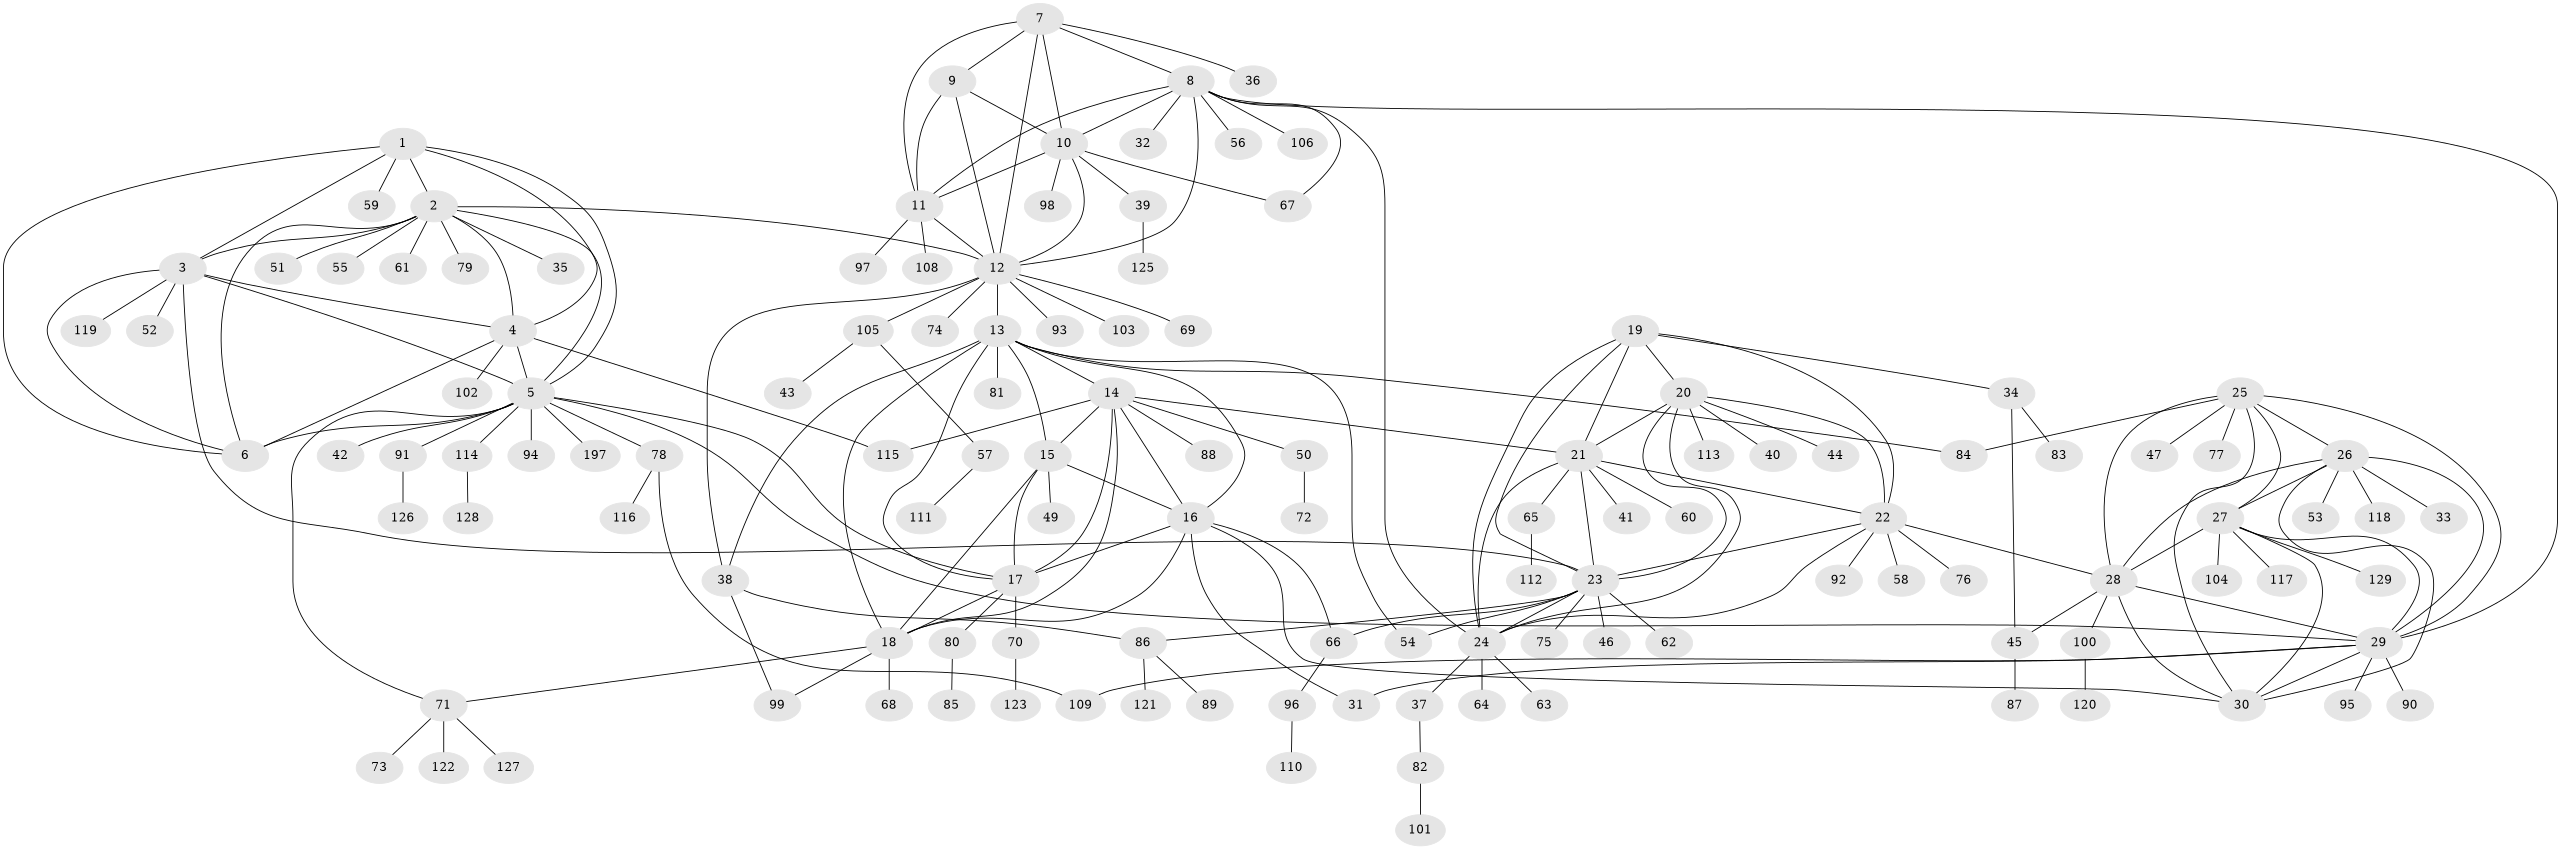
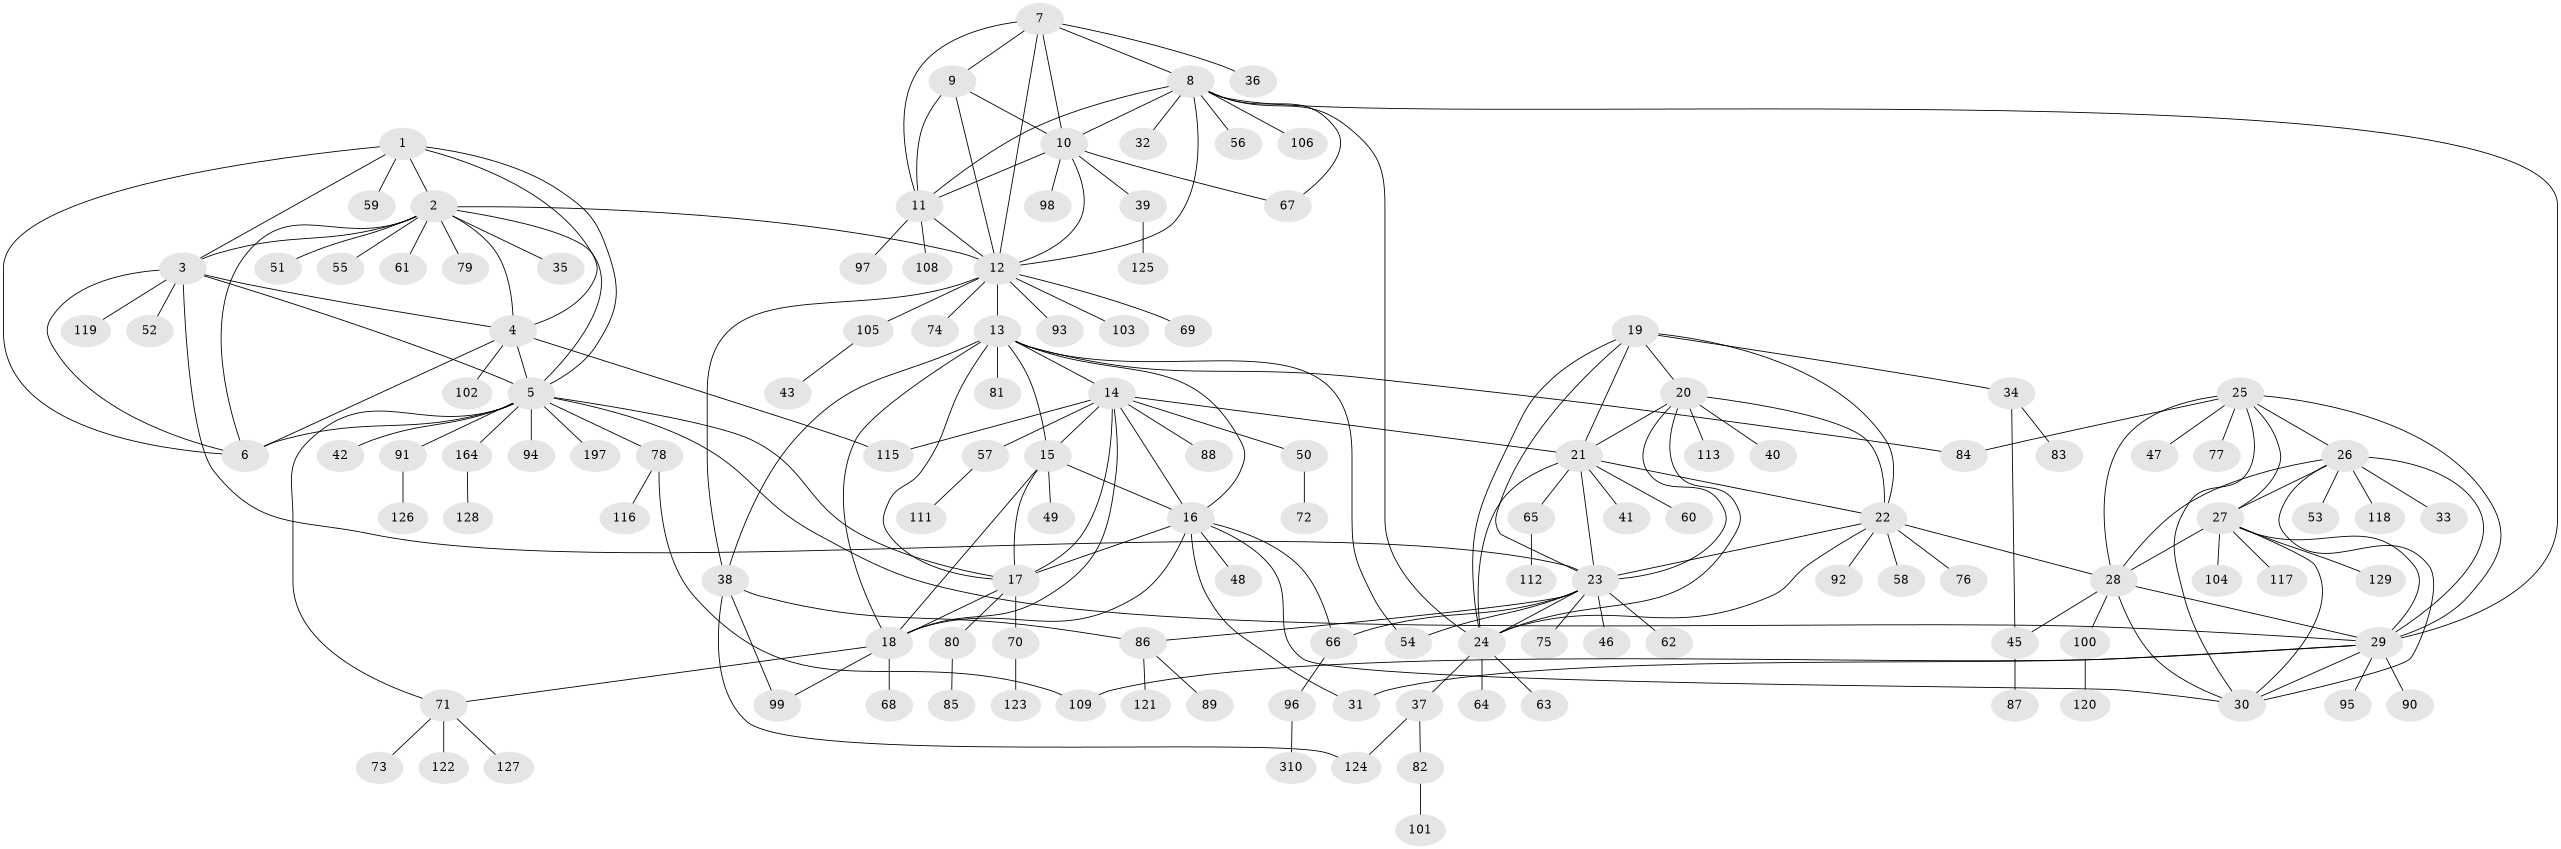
(927, 394) -> (1049, 425)
(467, 456) -> (467, 456)
(1836, 456) -> none
none -> (1238, 581)
(1291, 768) -> (1291, 768)
none -> (1356, 768)
